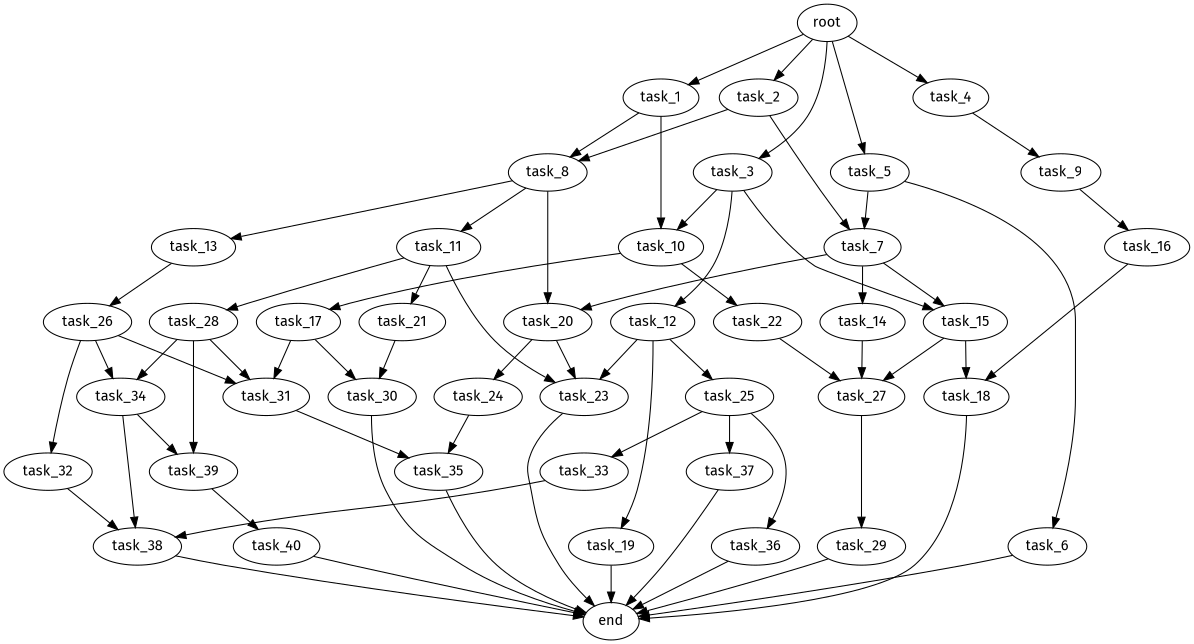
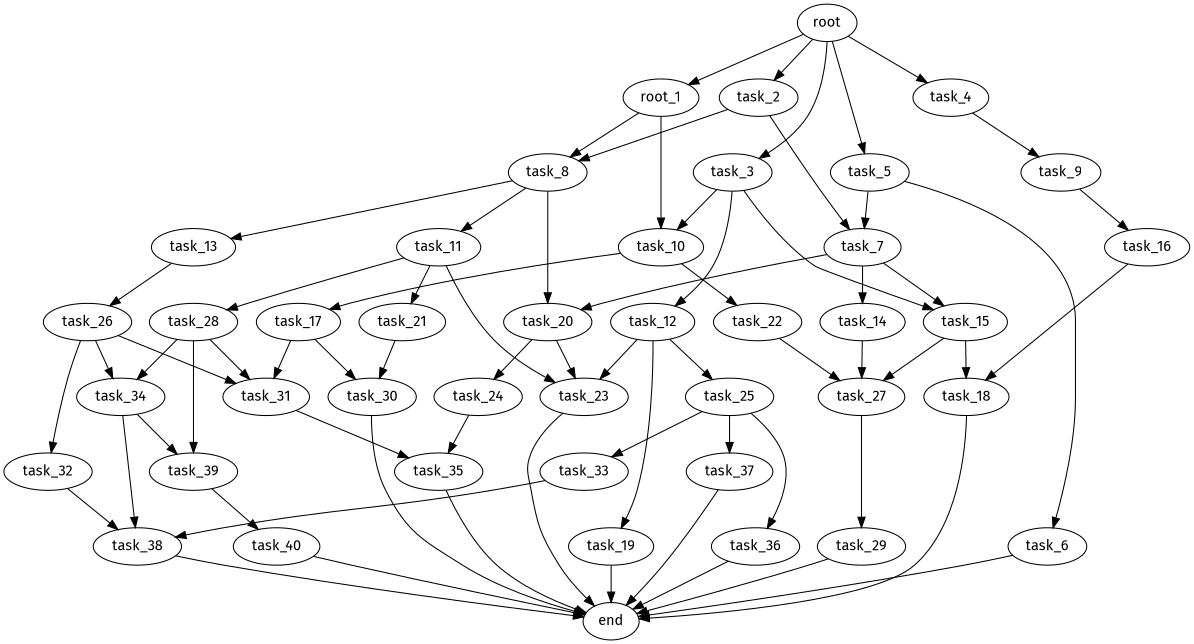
(661, 98) -> (661, 98)
